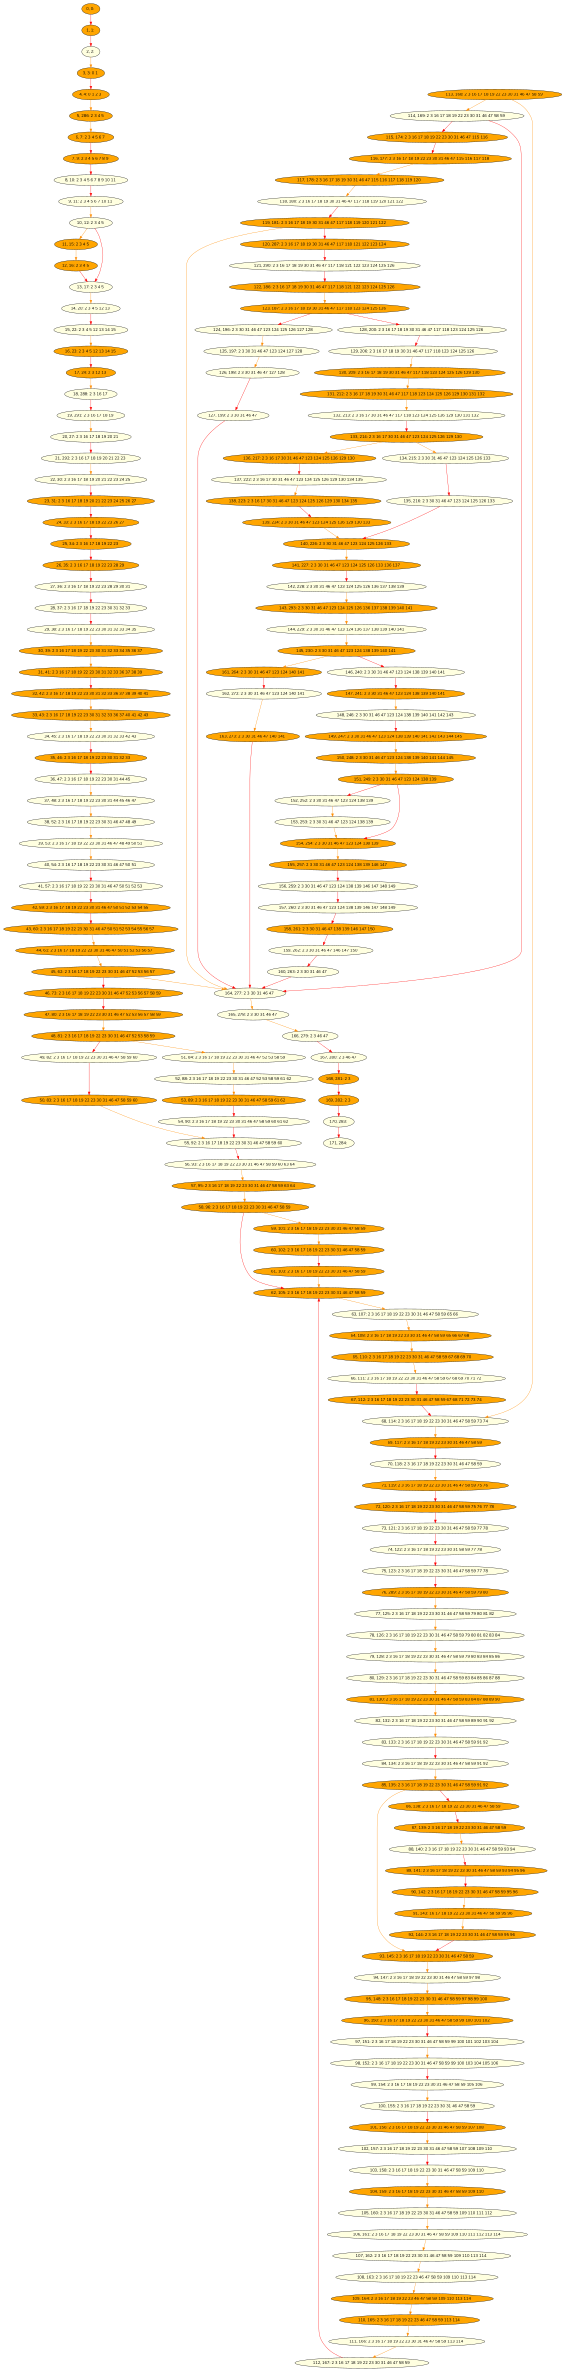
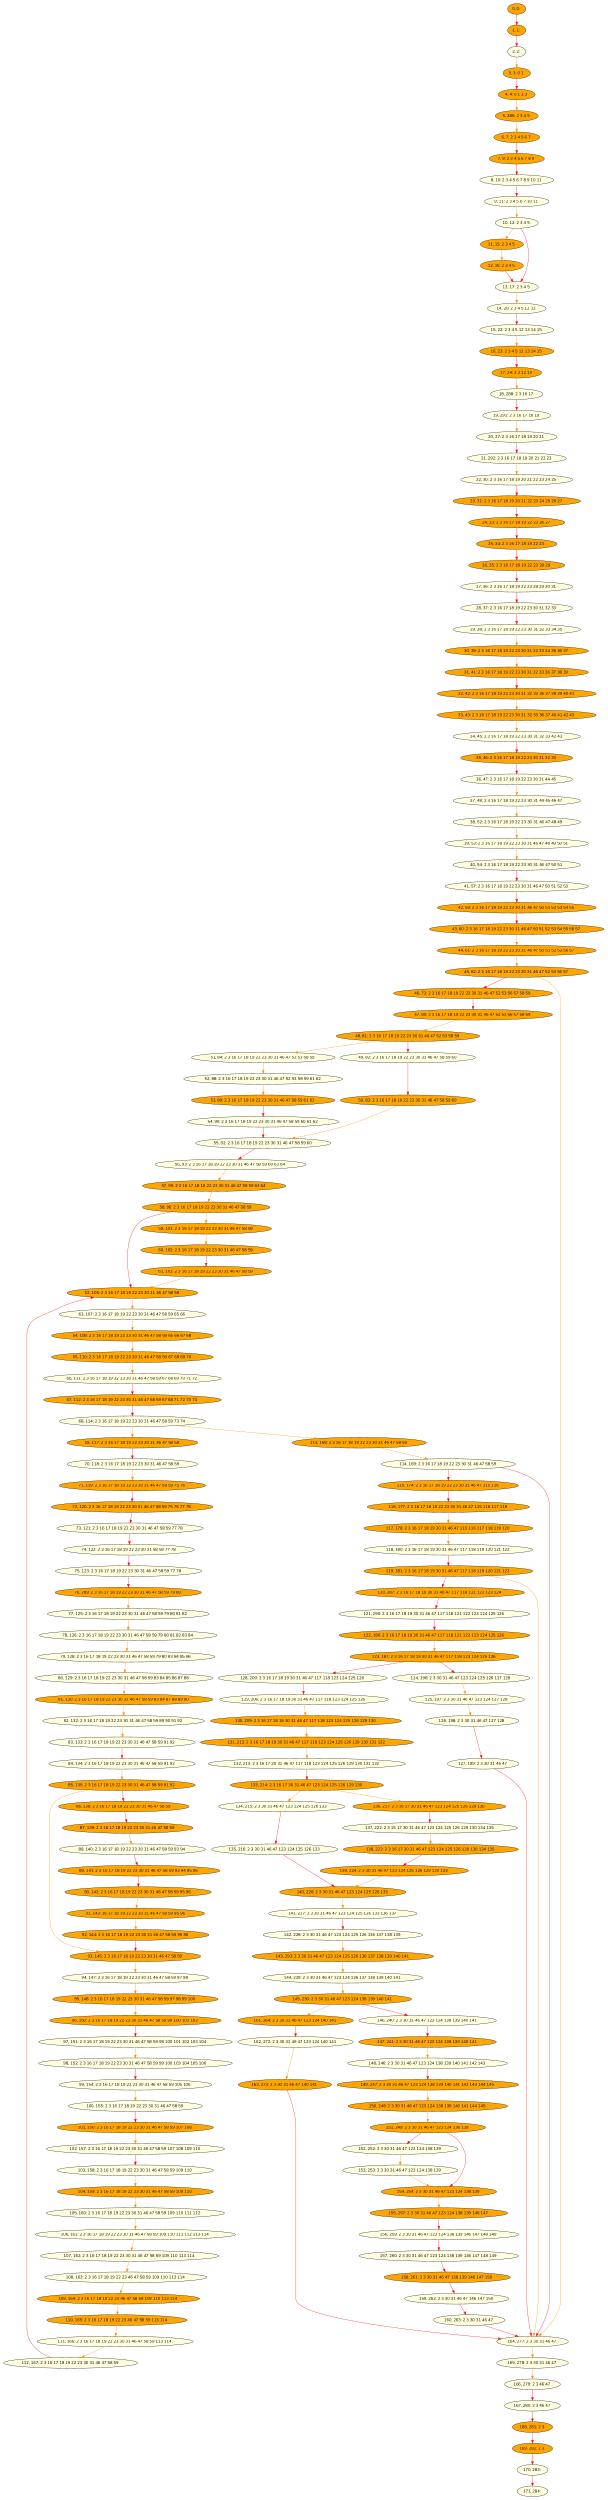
(347, 565) -> (343, 1914)
(533, 766) -> (245, 1432)
